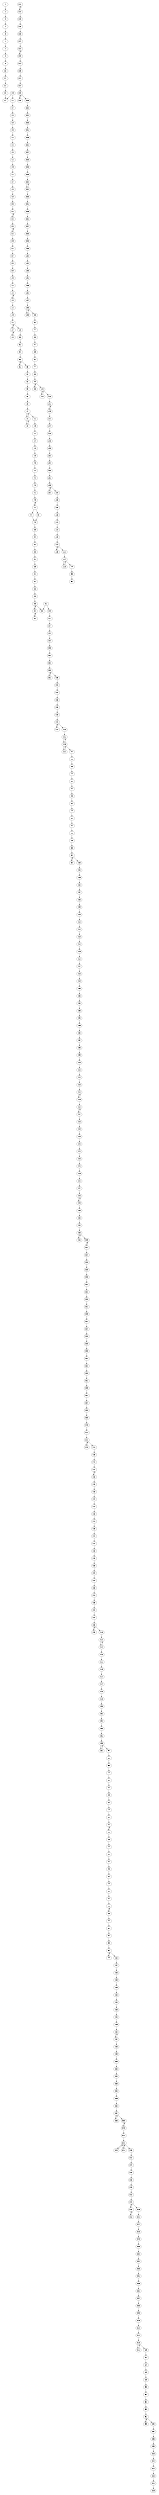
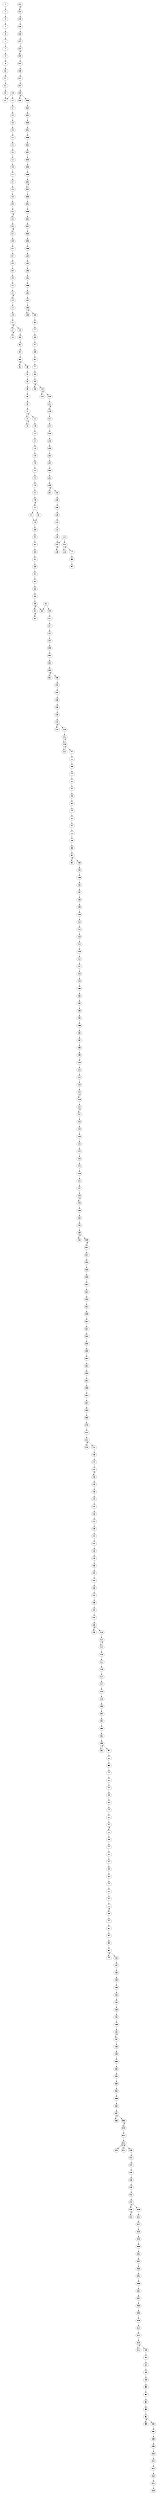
(60, 548) -> (61, 541)
